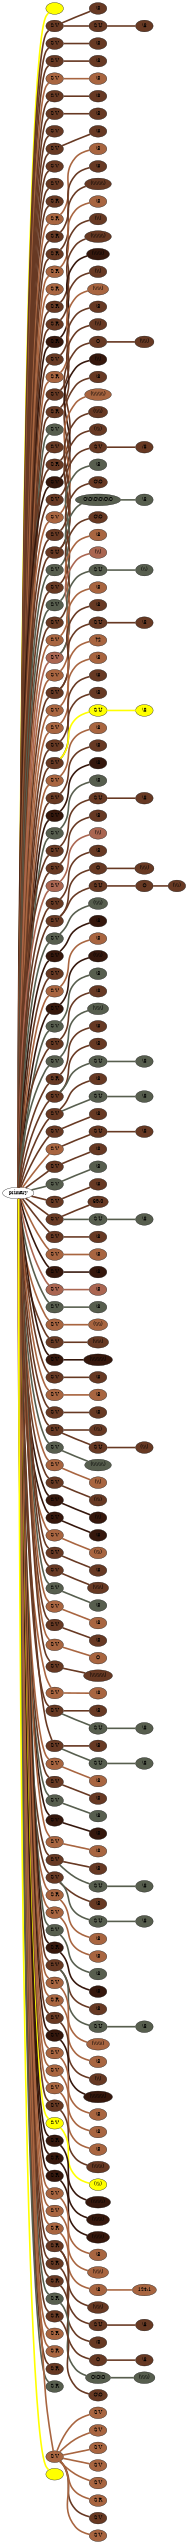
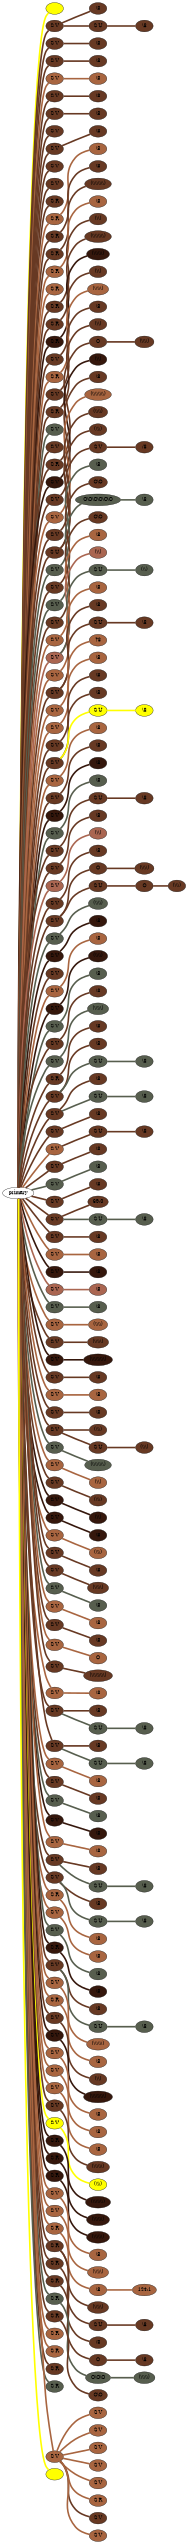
(98, 640) -> (98, 640)
